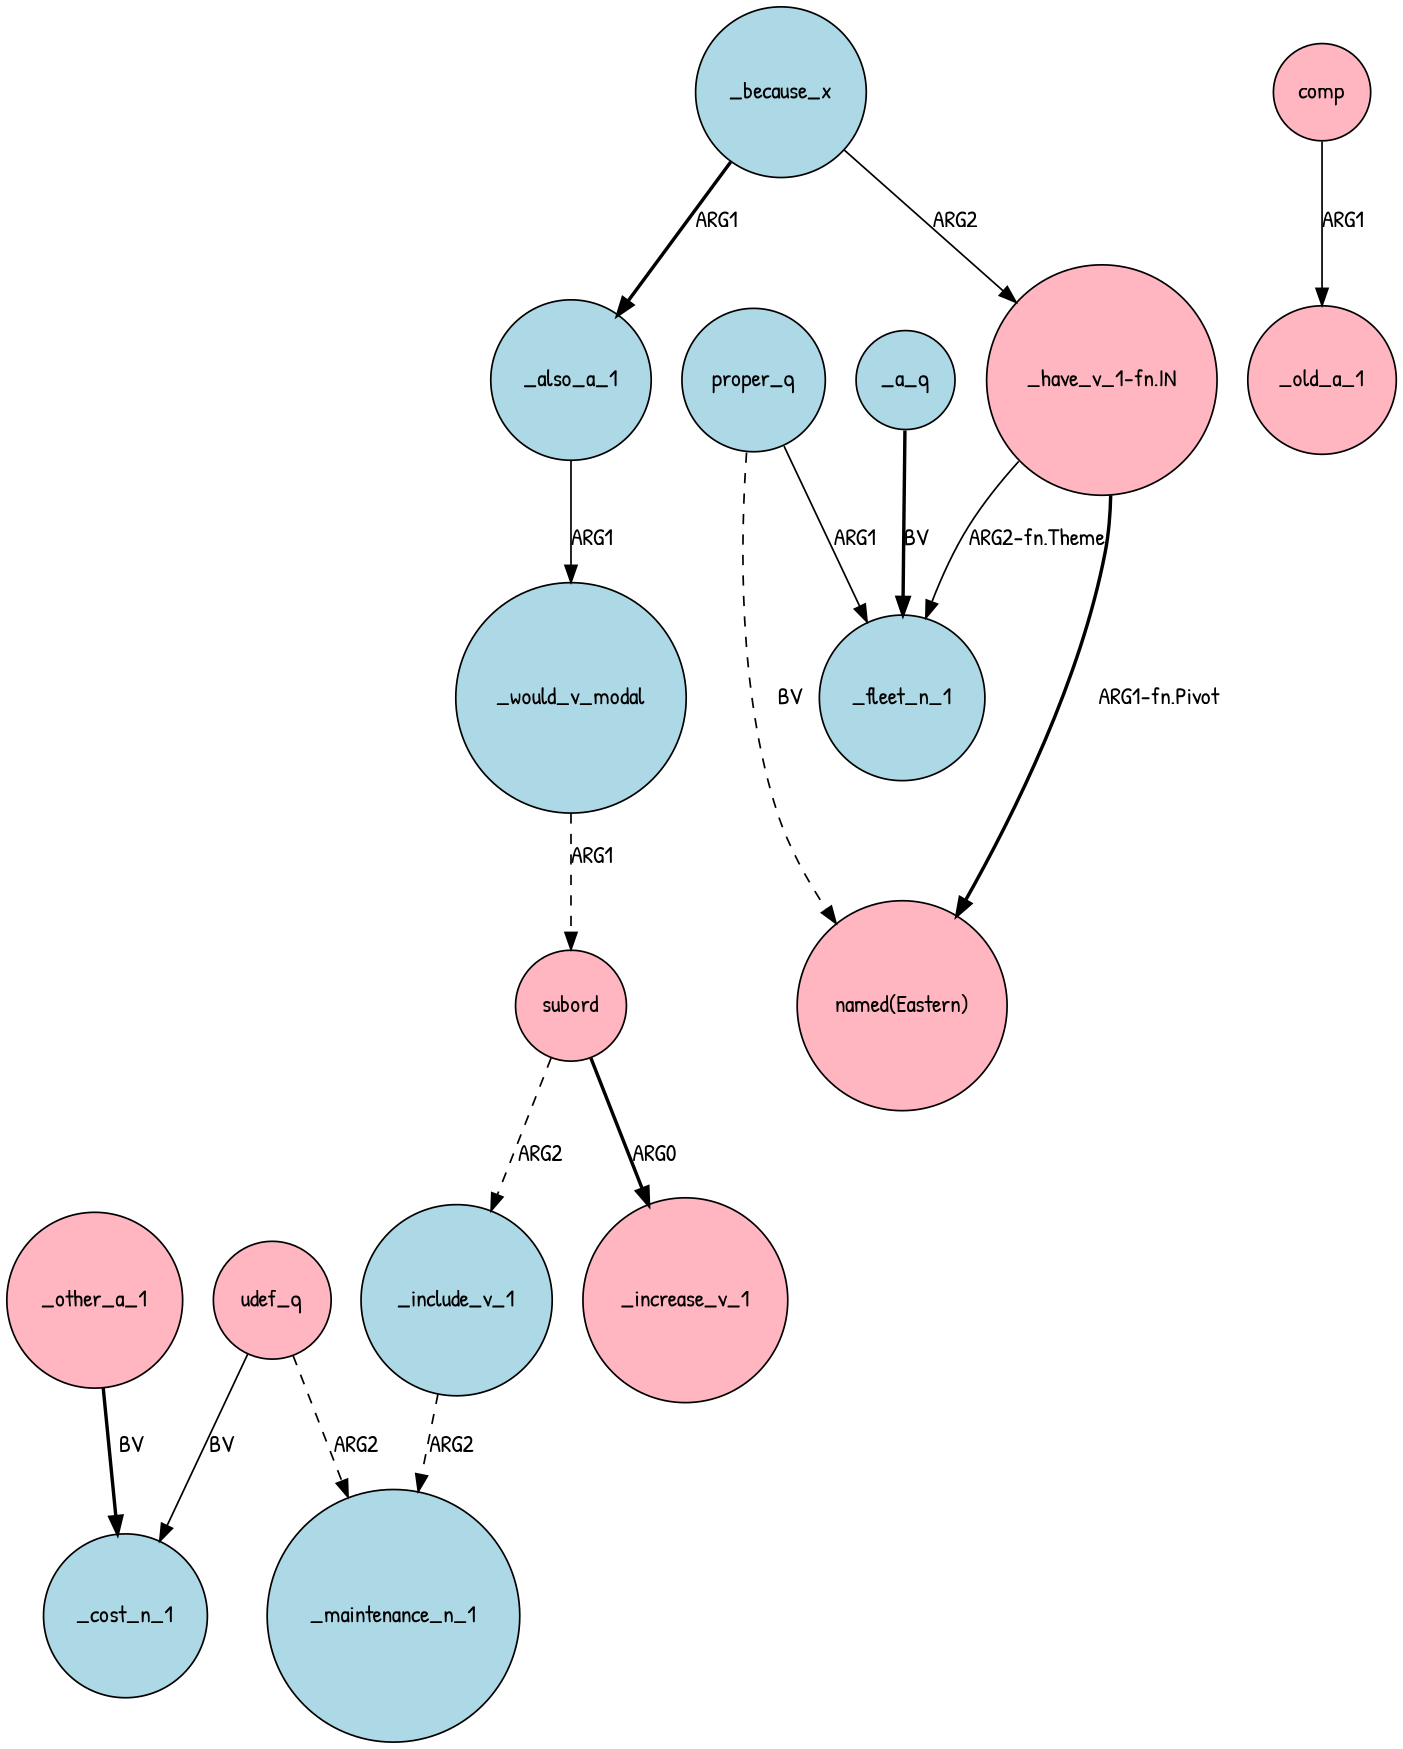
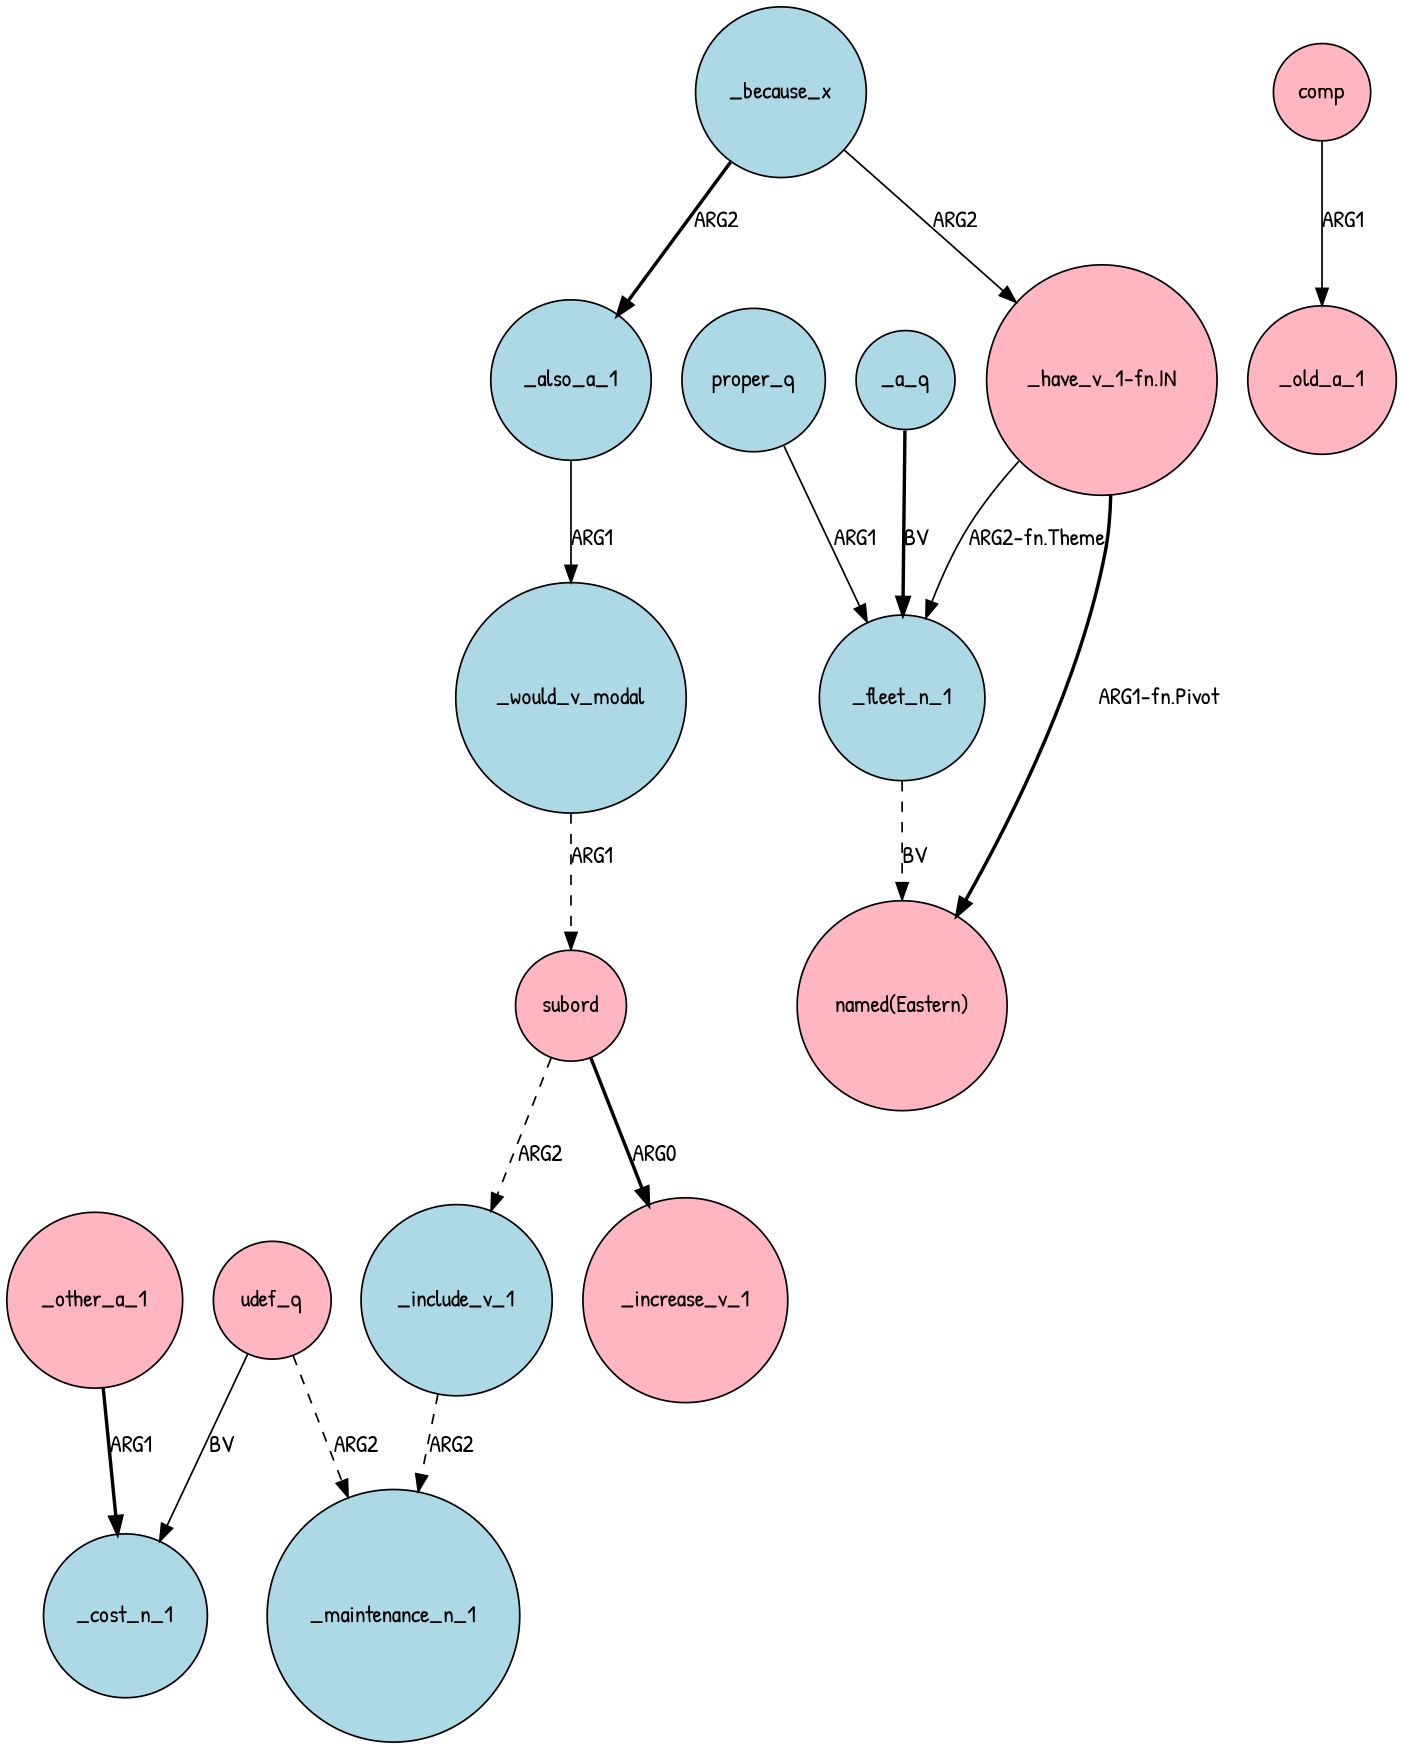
(717, 221) -> (717, 221)
(751, 688) -> (902, 832)
(131, 1446) -> (131, 1446)
